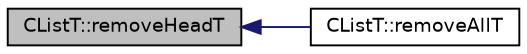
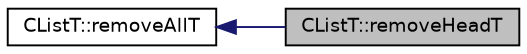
(285, 27) -> (261, 27)
